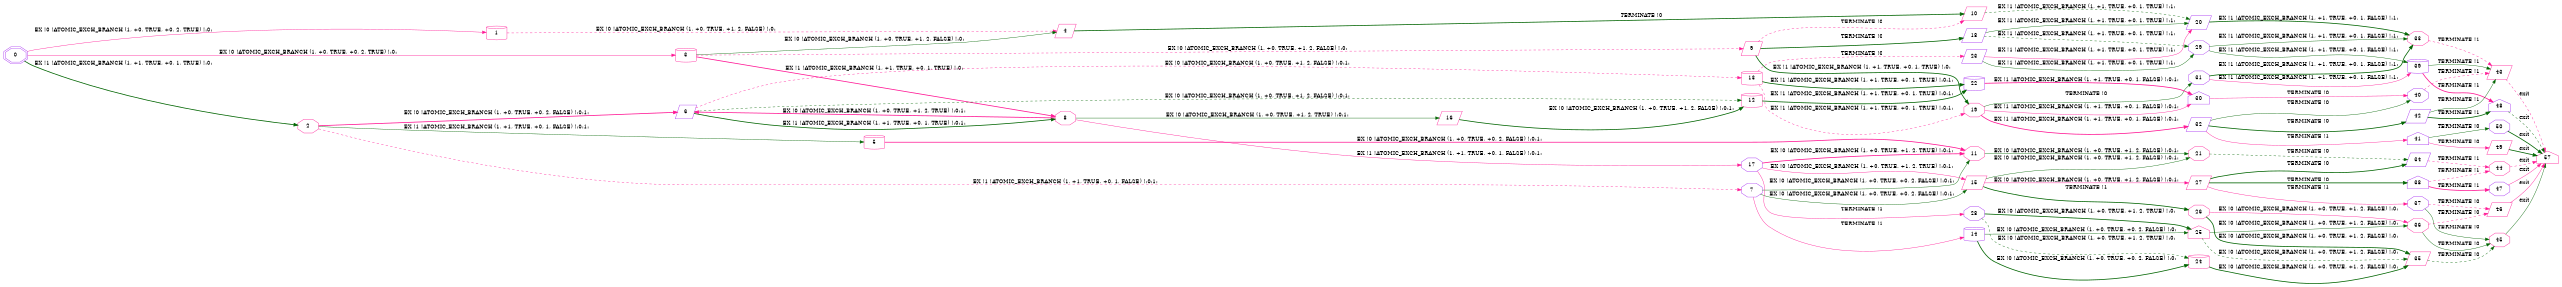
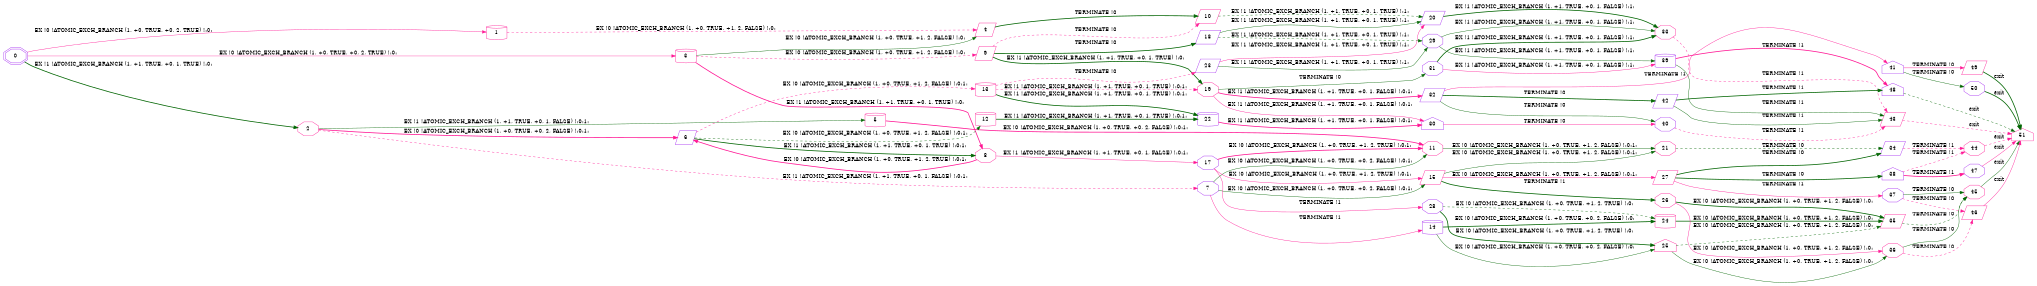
(1450, 118) -> none
(2548, 158) -> (2022, 135)
